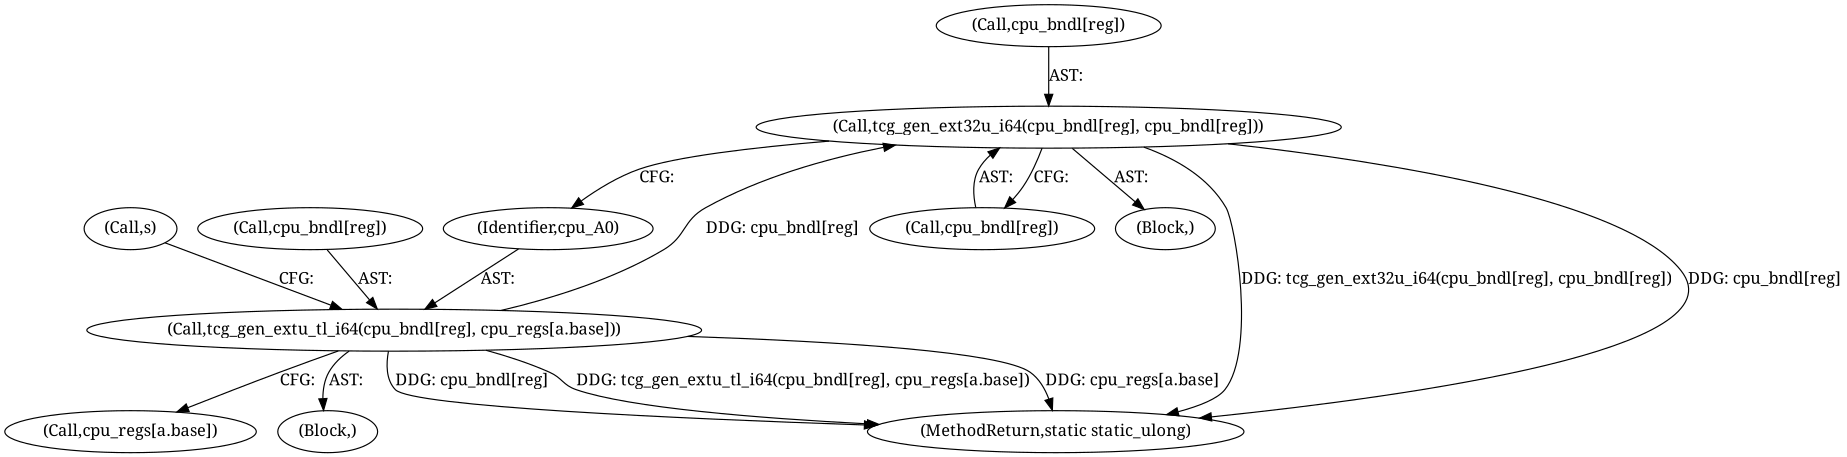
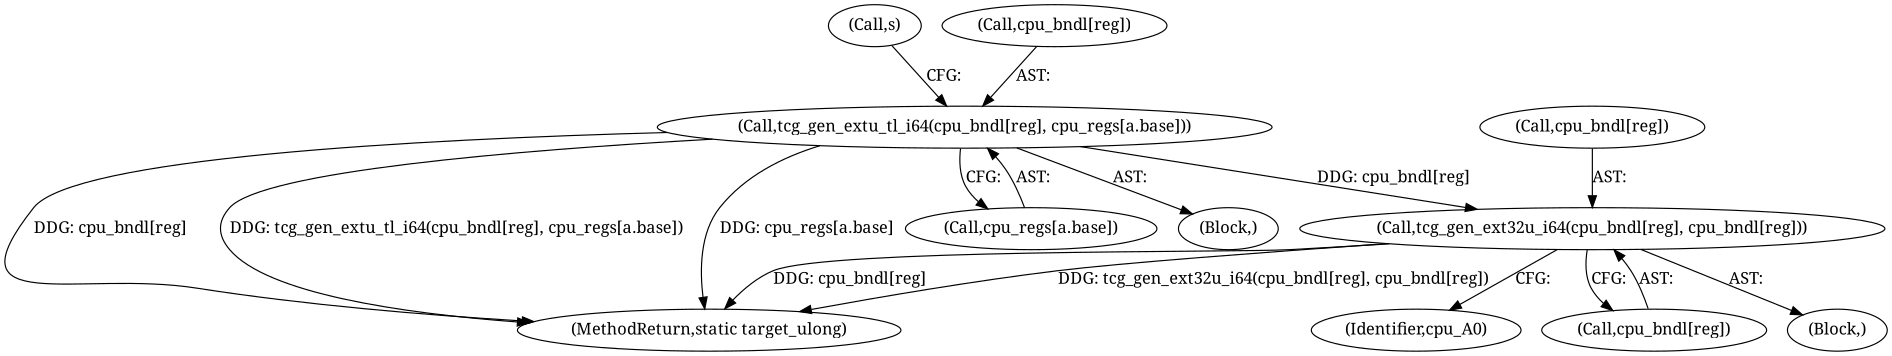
(477, 276) -> (1013, 181)
(1056, 432) -> (709, 330)
